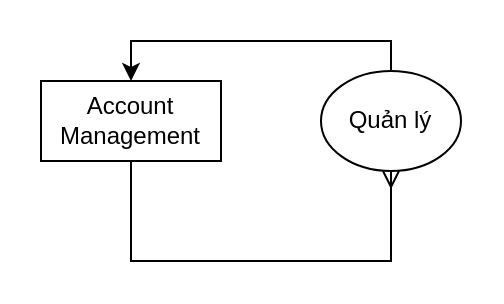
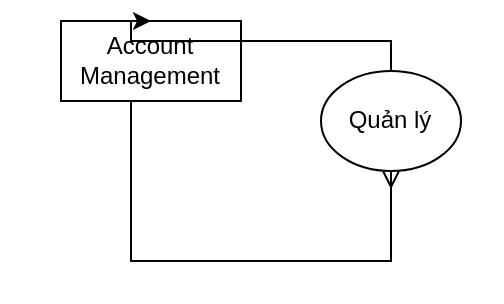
(131, 121) -> (151, 61)
